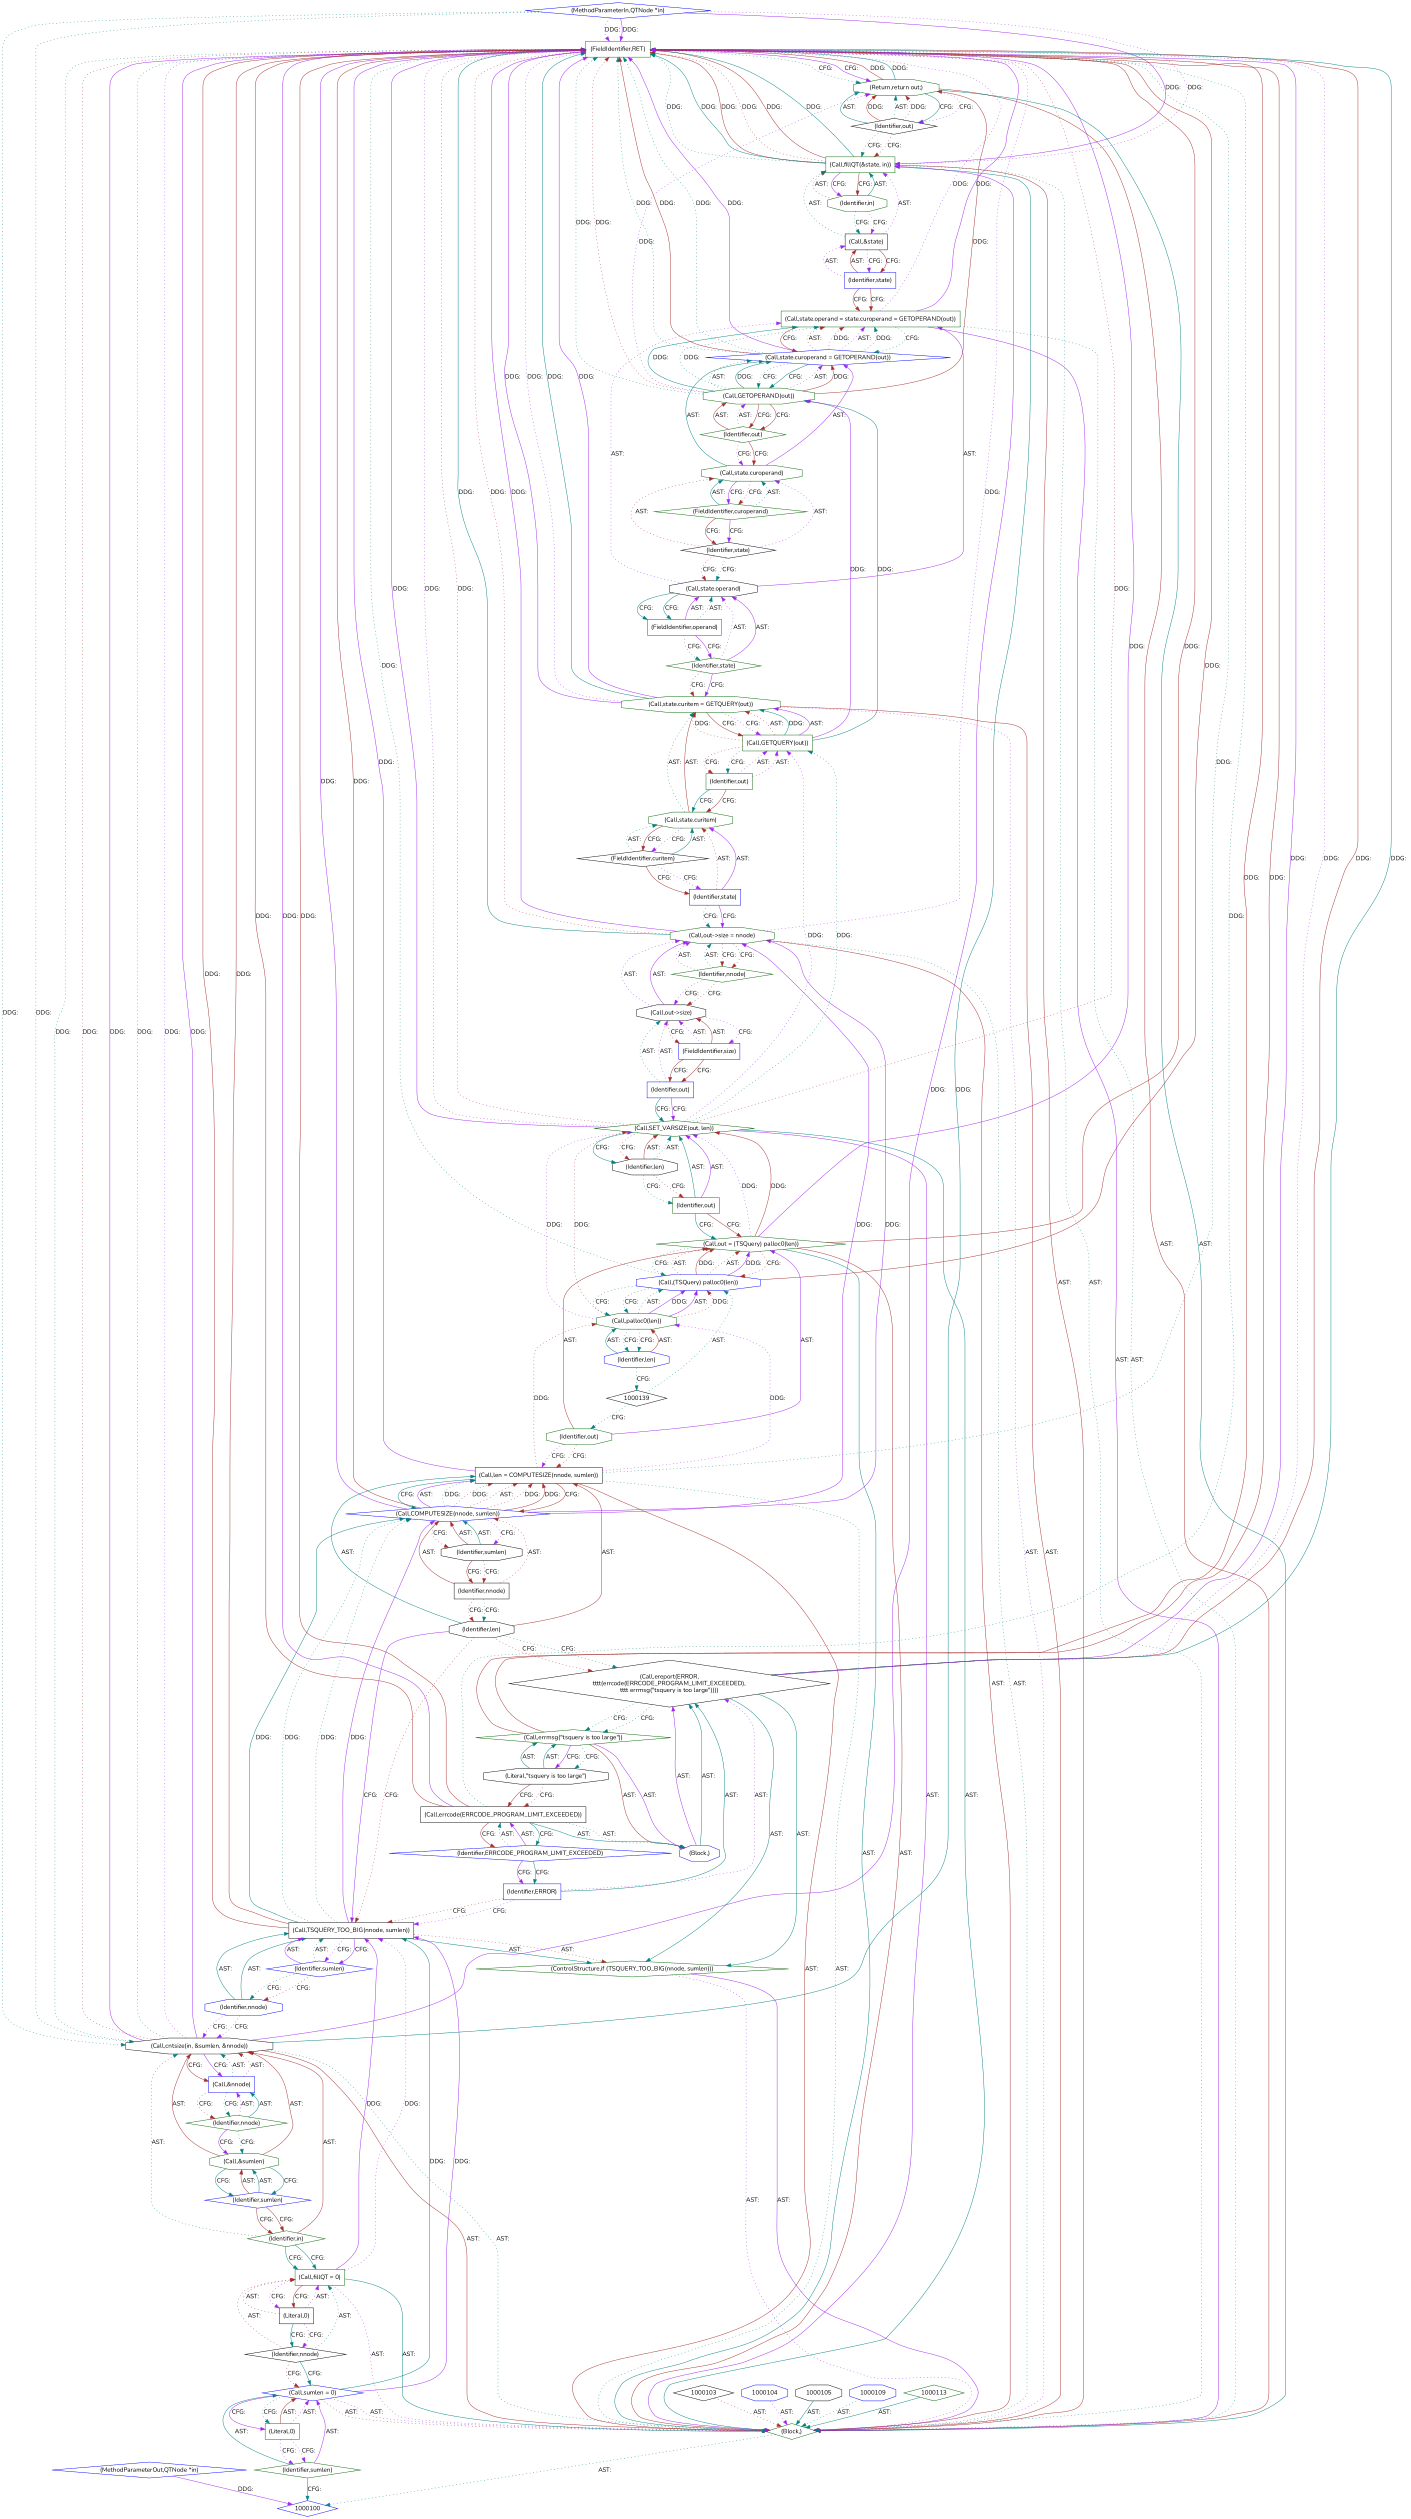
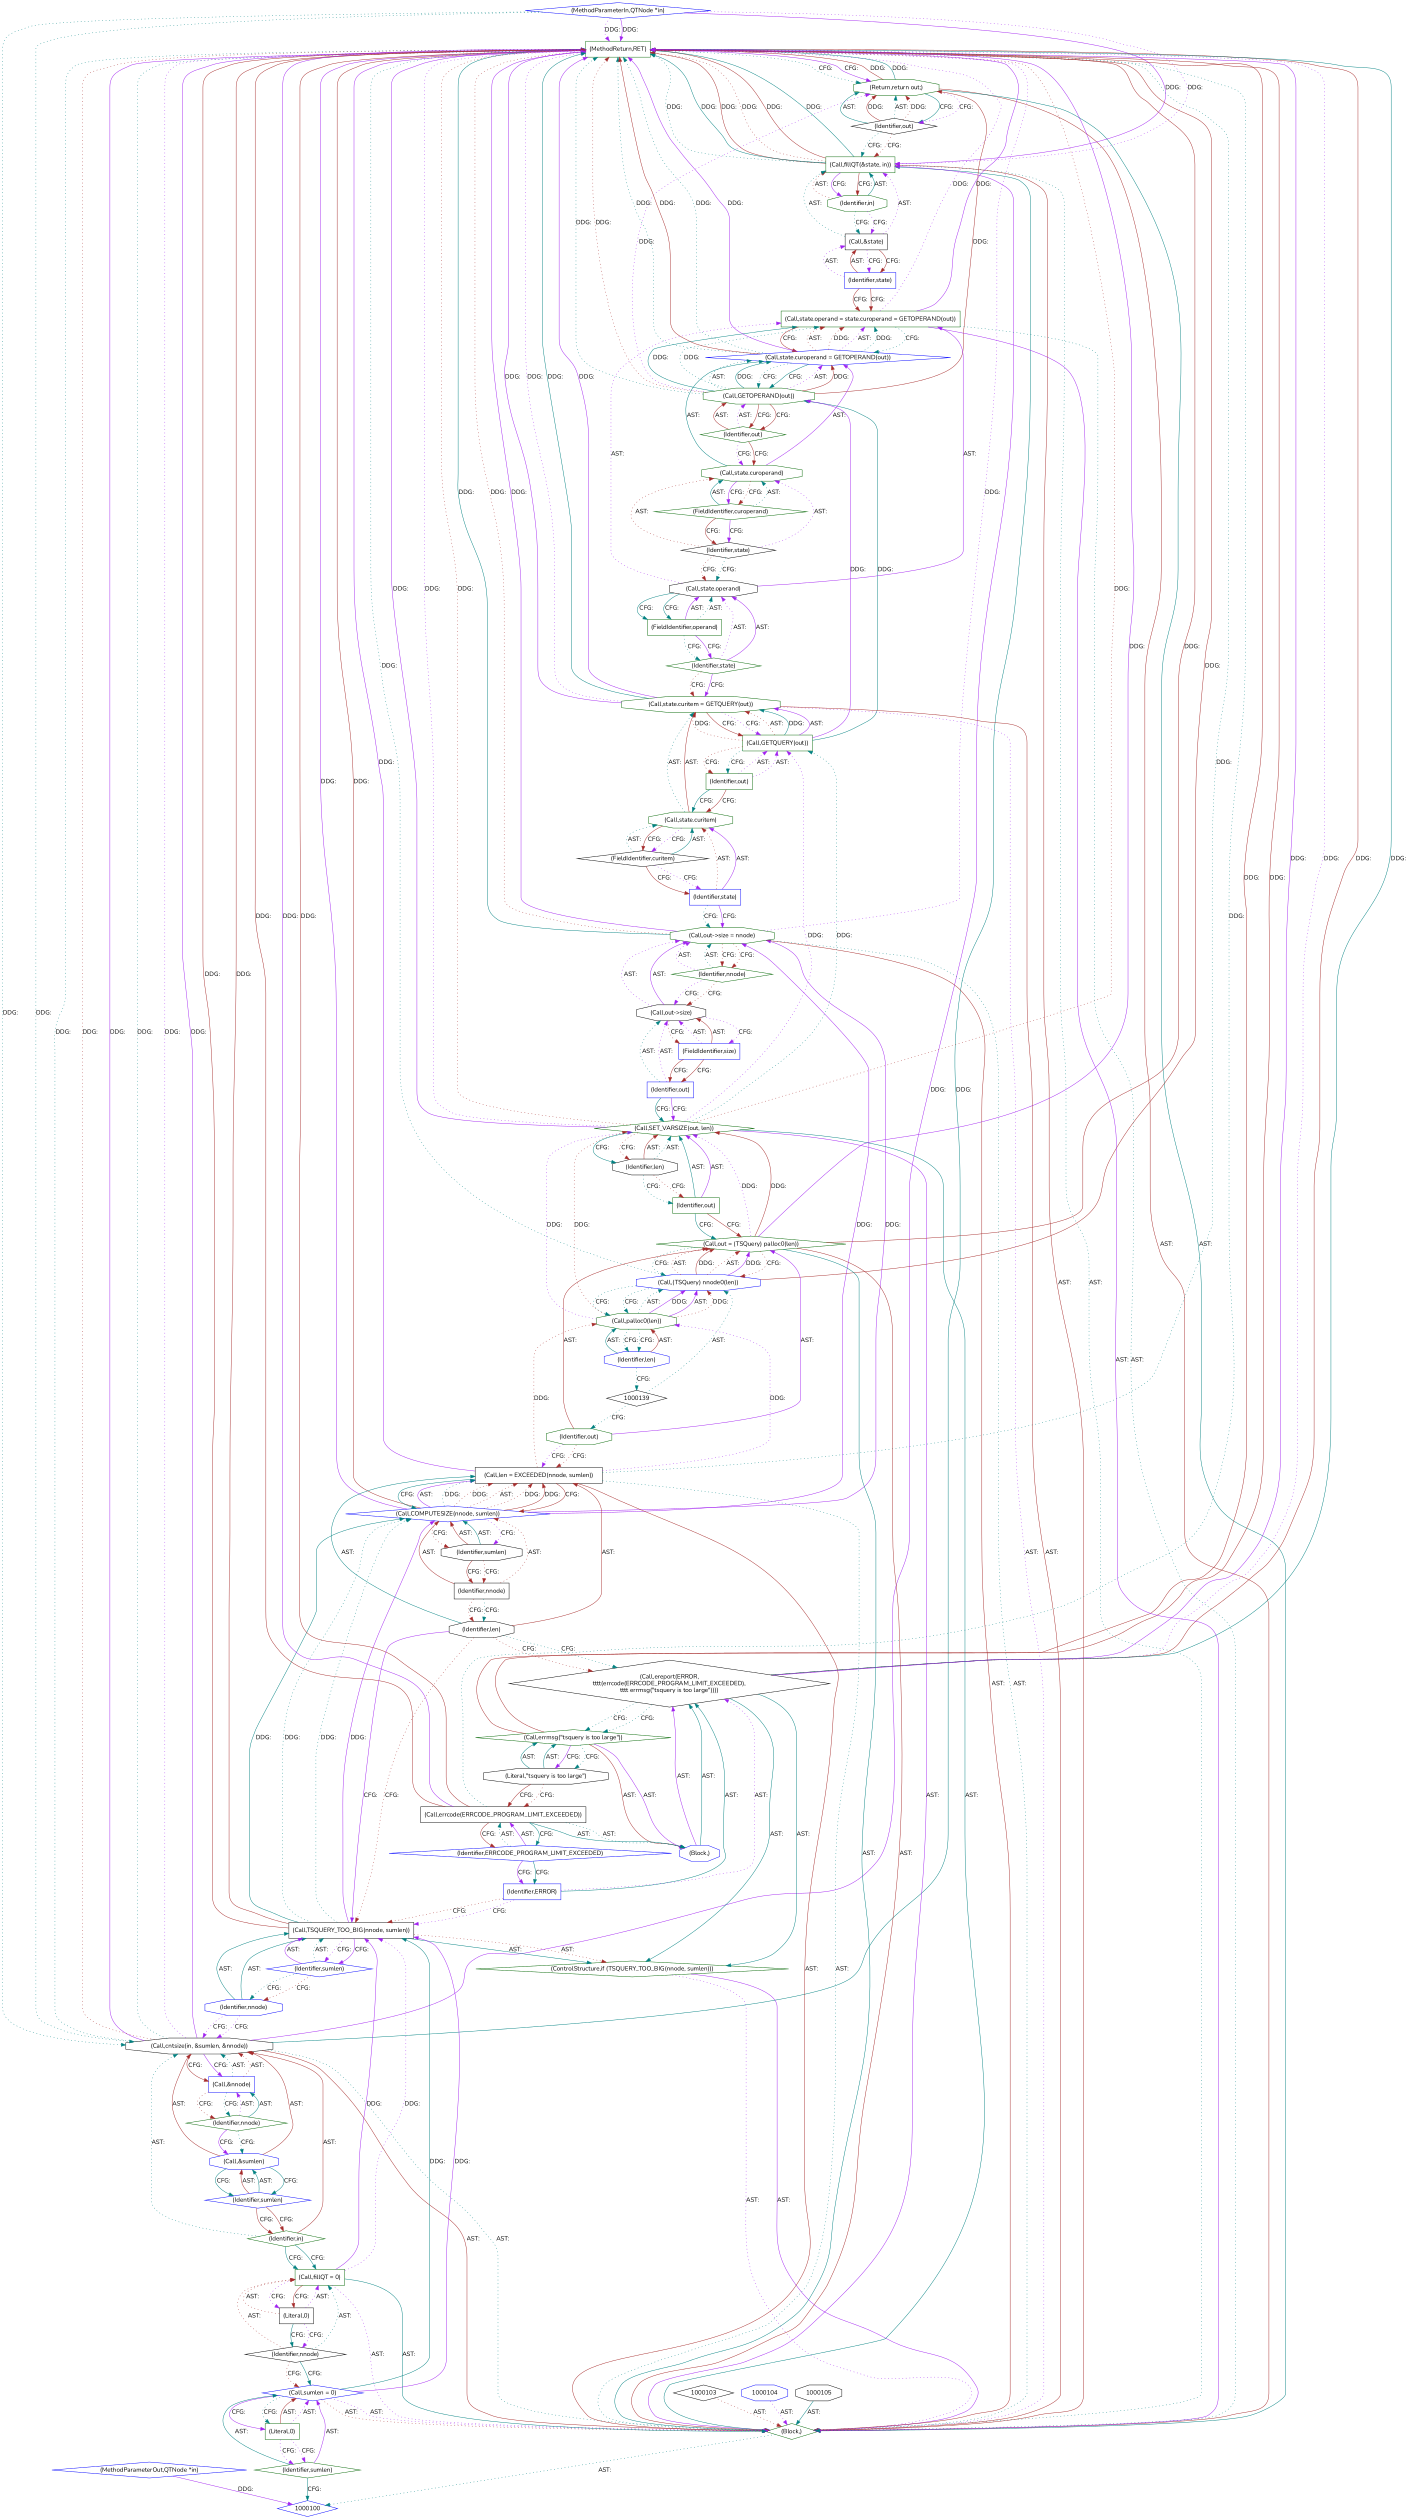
(618, 49) -> (618, 49)
(698, 1283) -> (698, 1283)
(539, 1475) -> (539, 1475)
(244, 2162) -> (244, 2162)
(873, 2393) -> none
(934, 2393) -> none
